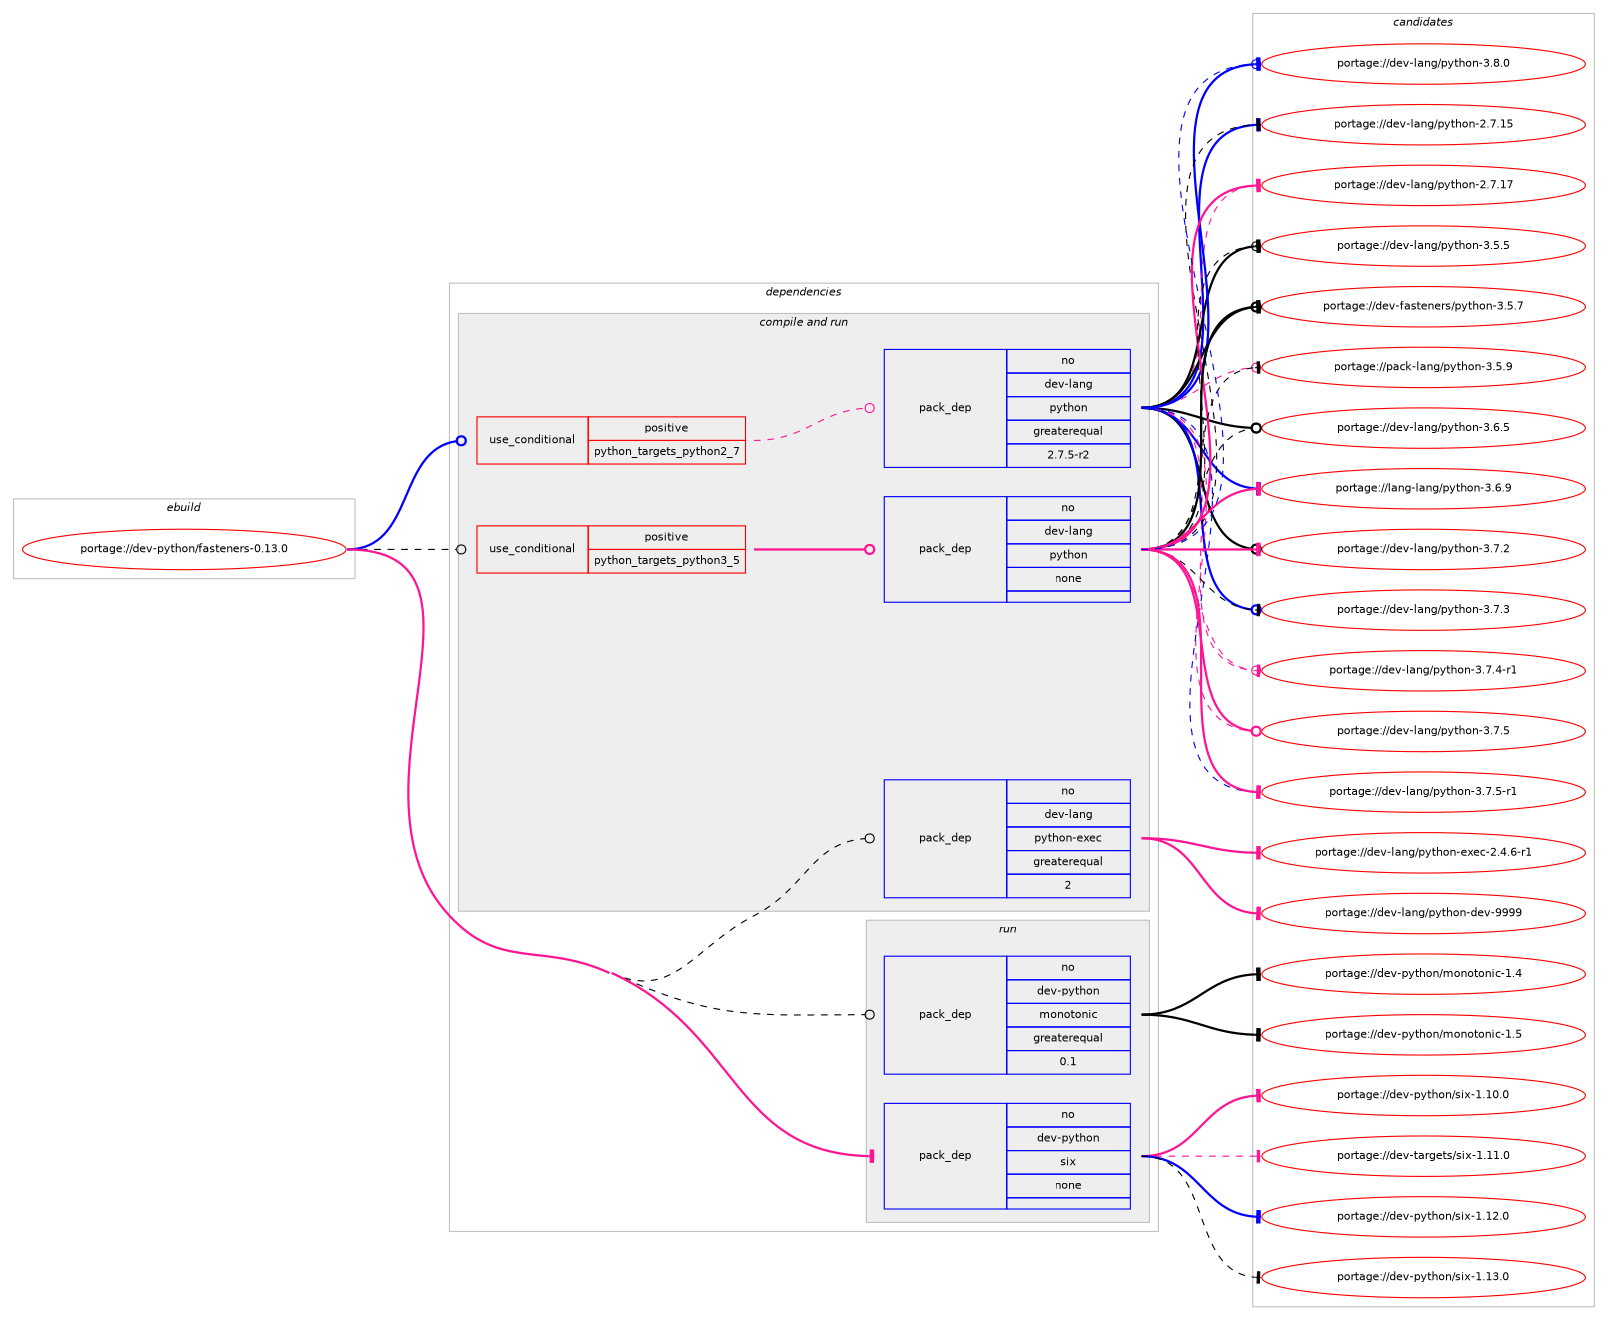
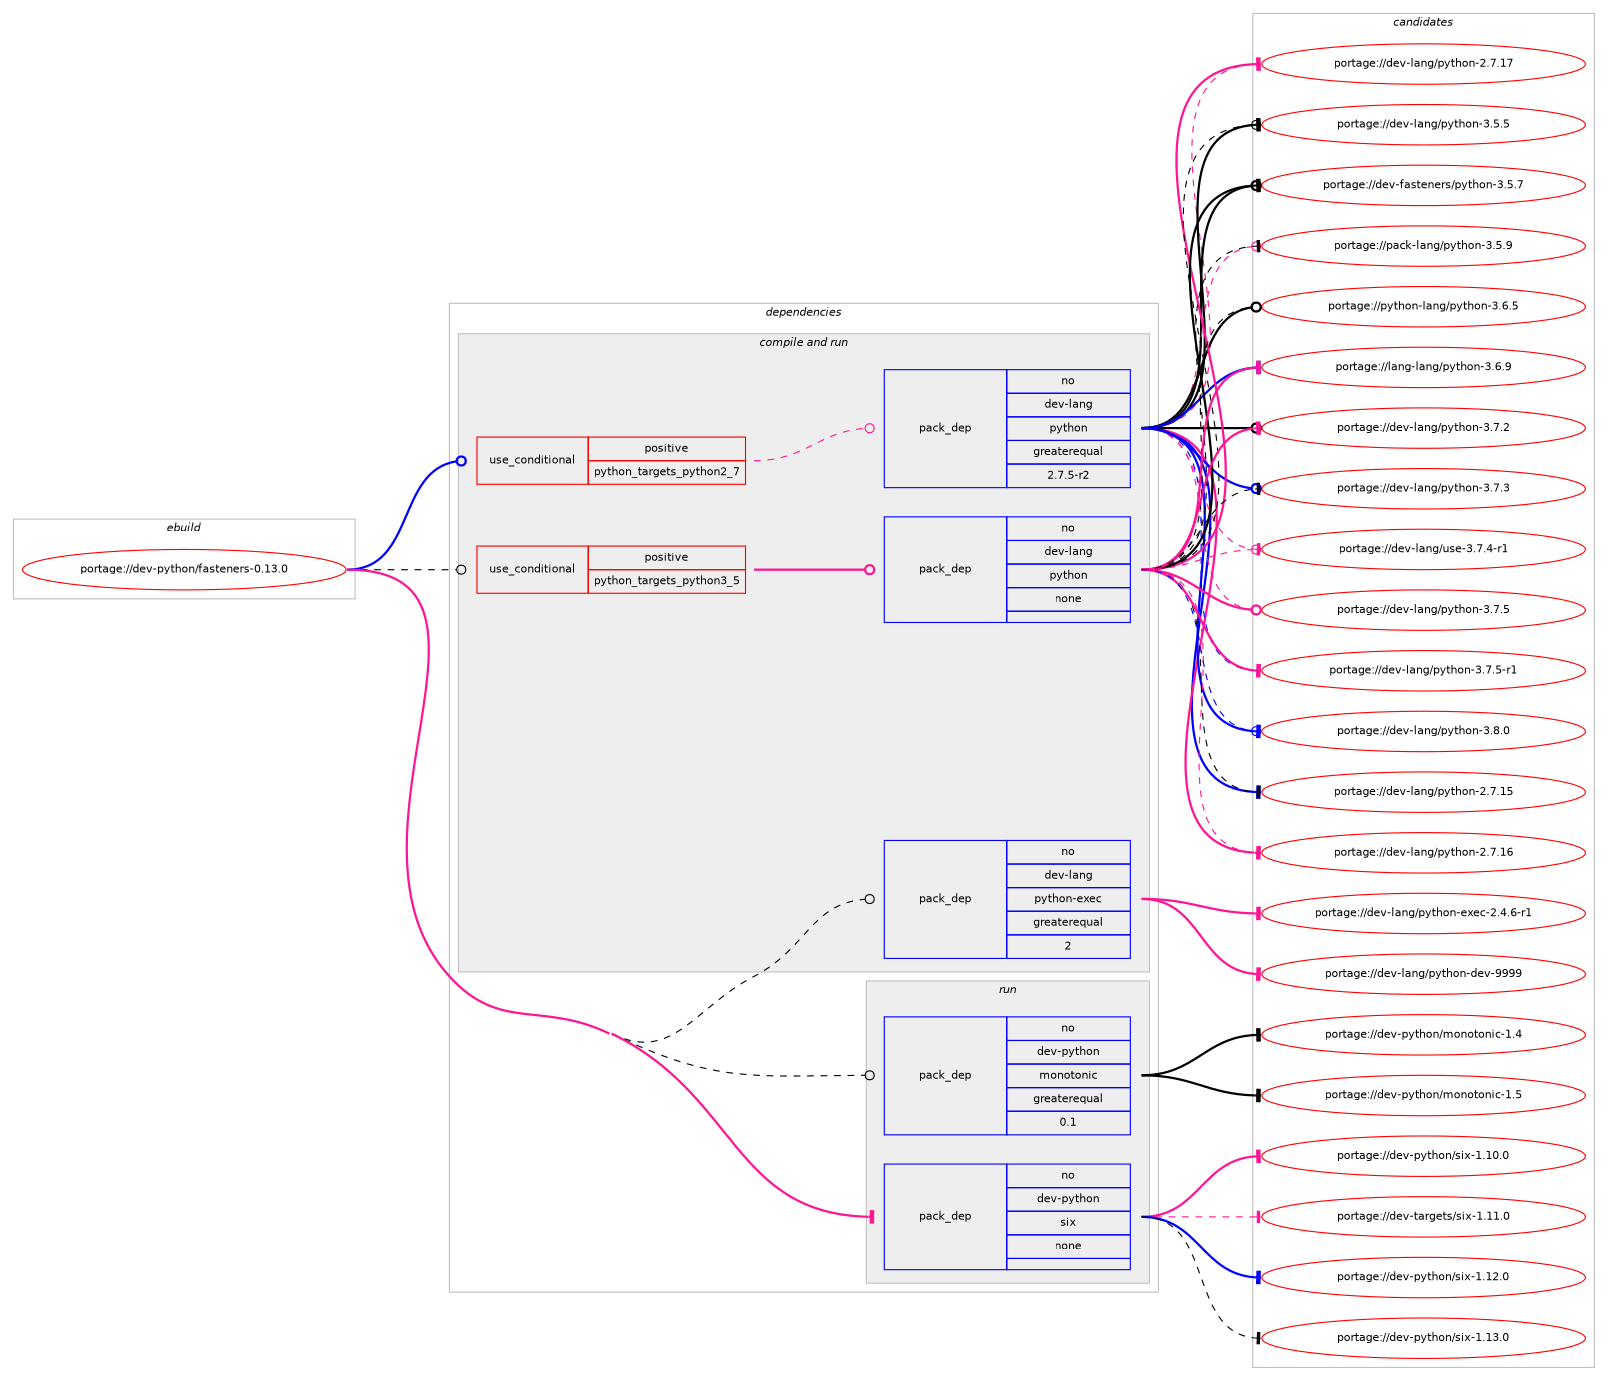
(1424, 428) -> (1424, 307)
(1424, 671) -> (1424, 549)
none -> (1424, 853)
